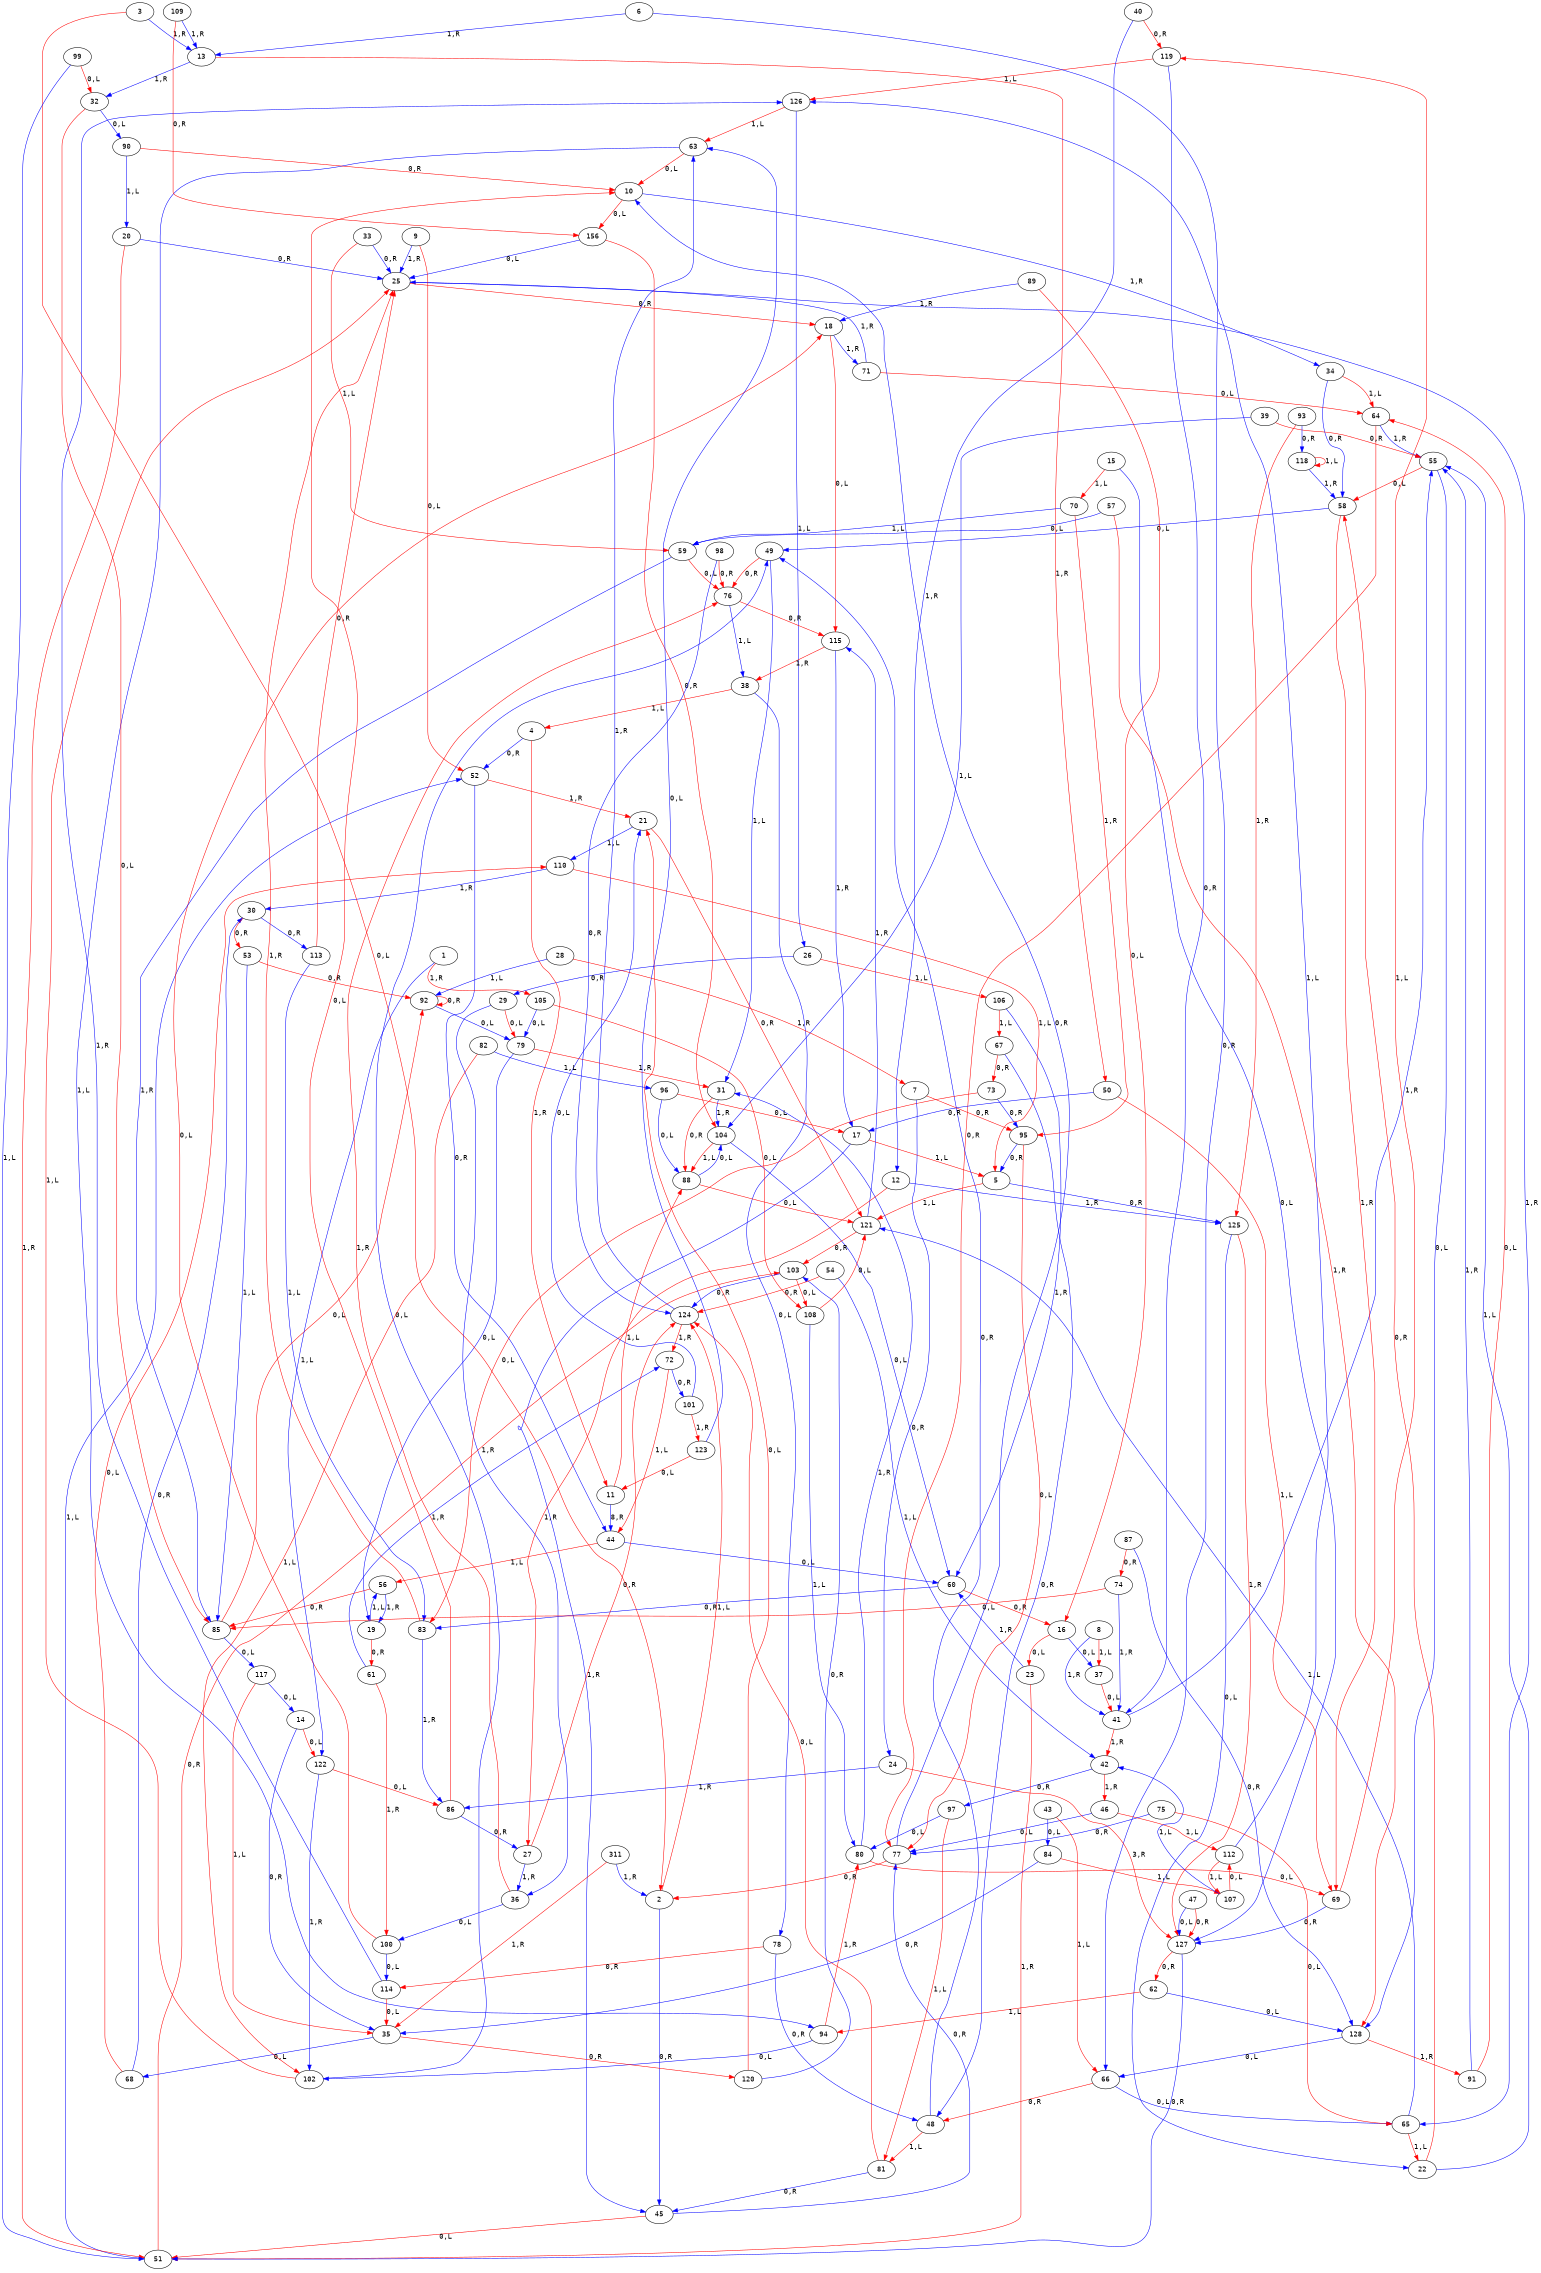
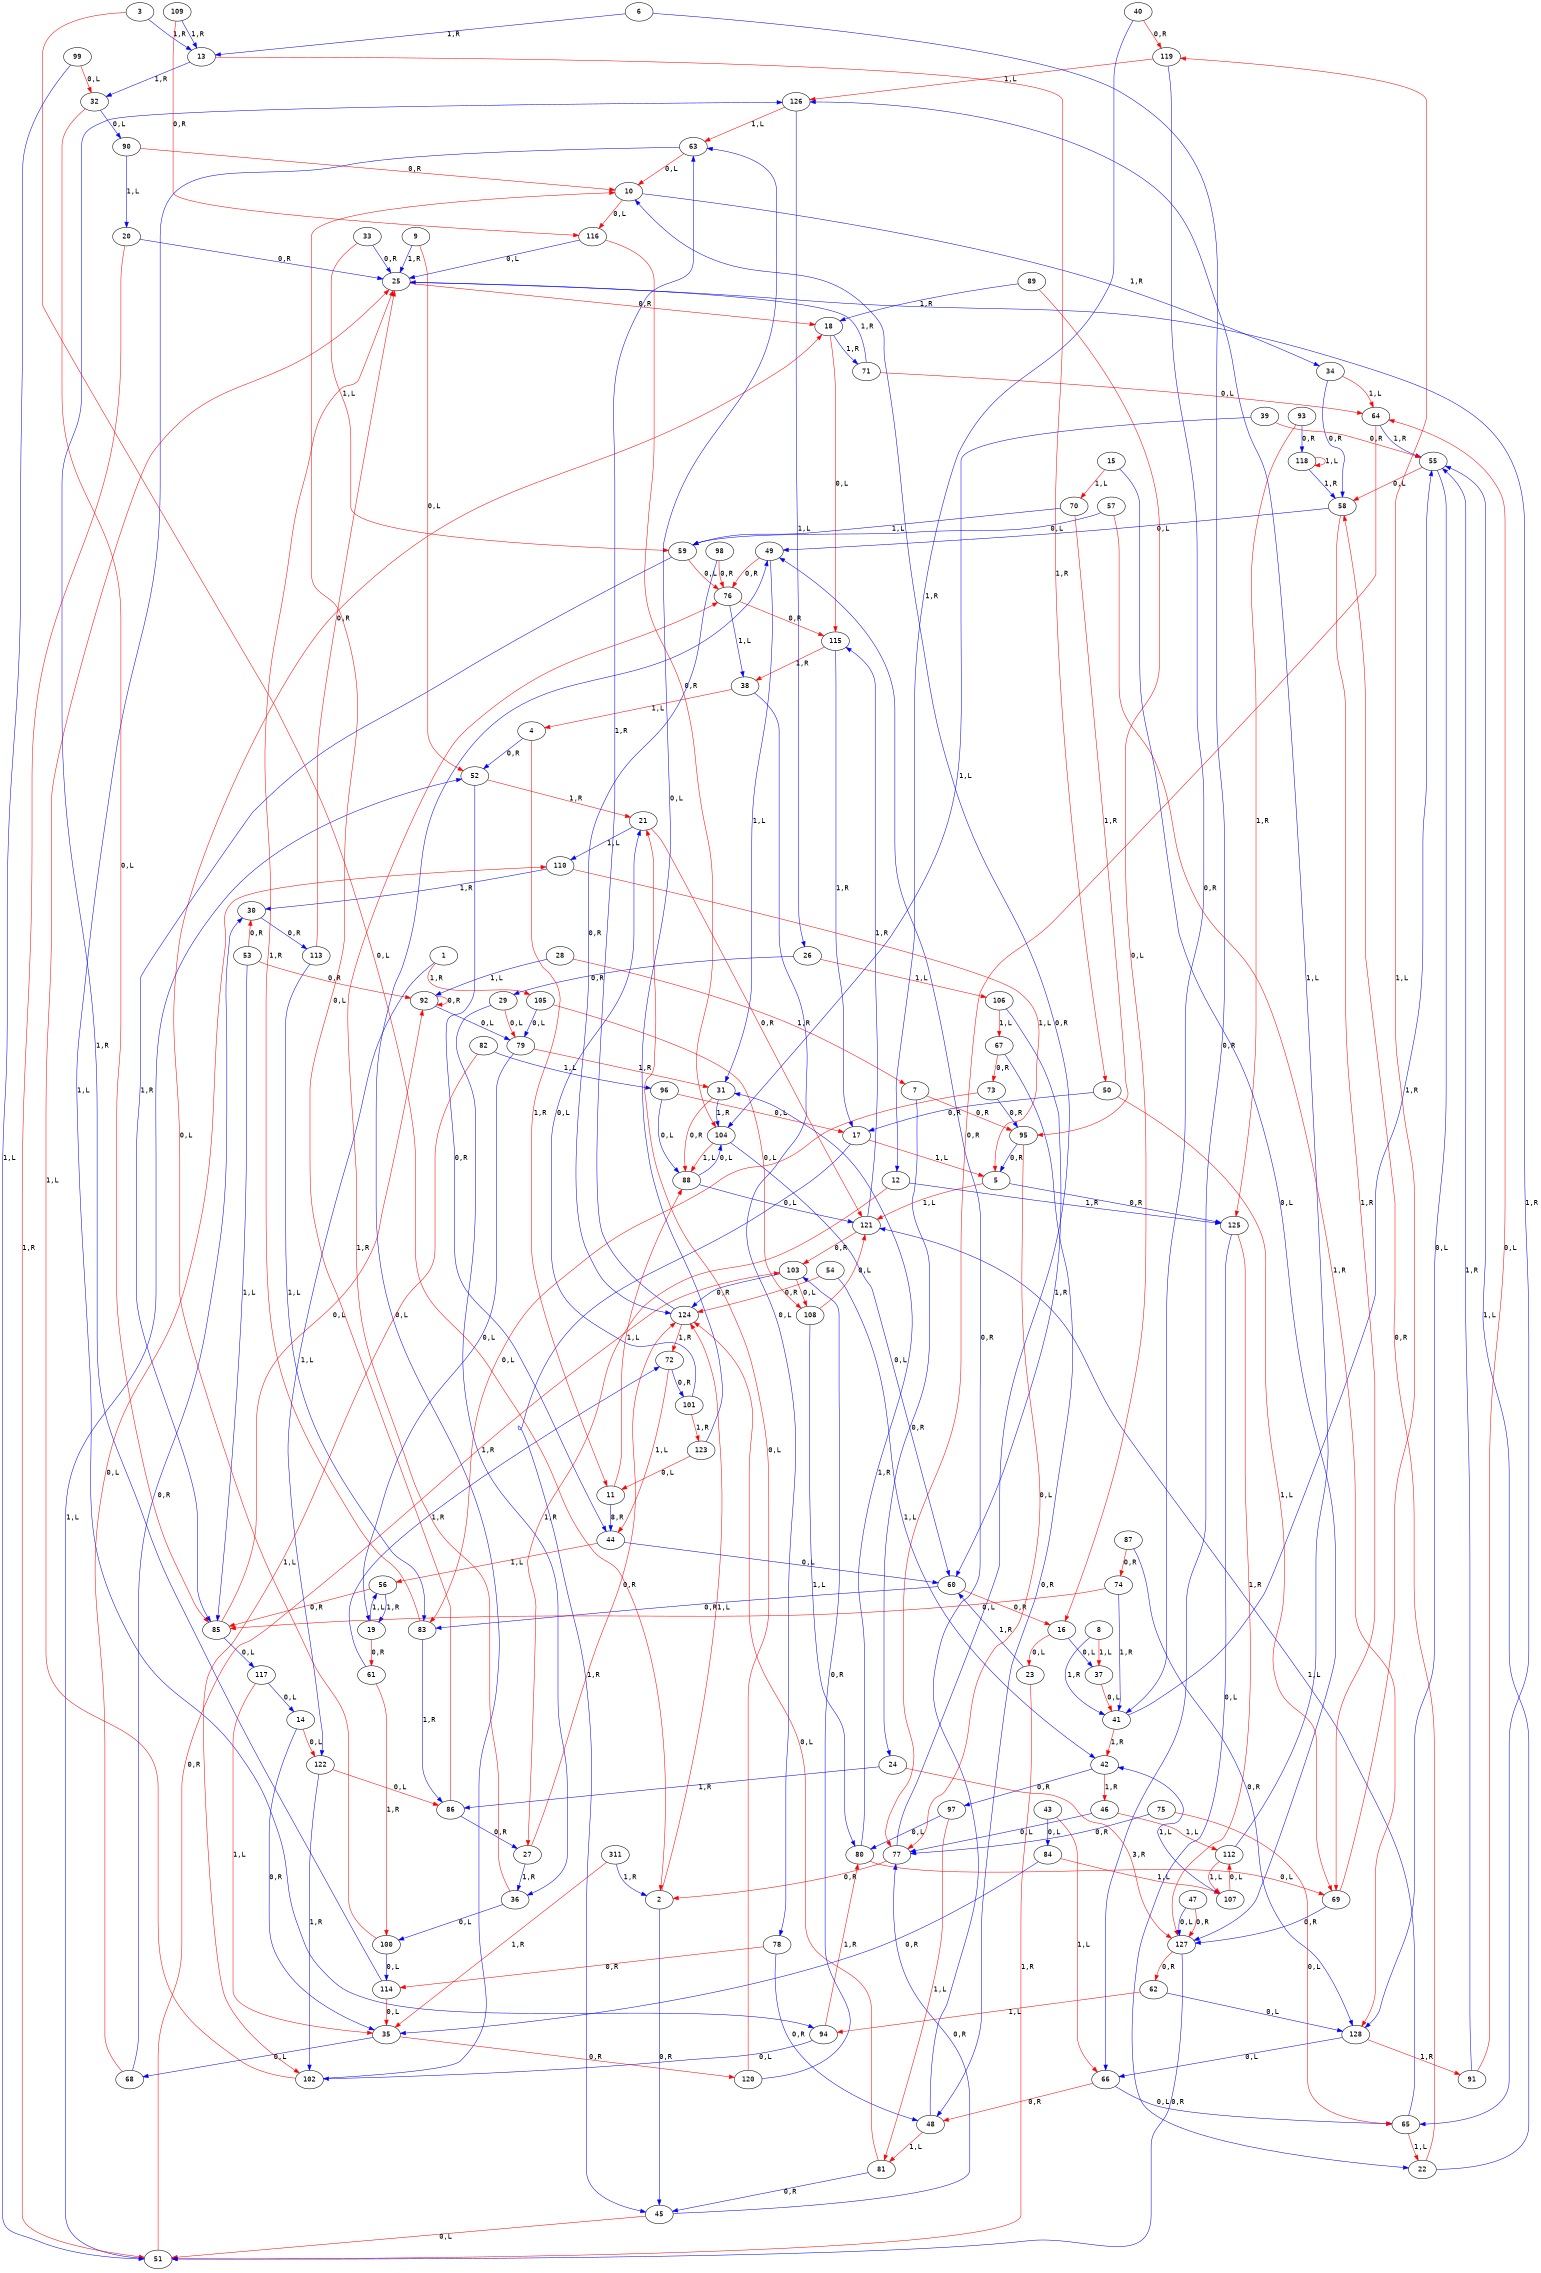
(593, 237) -> (593, 237)
(234, 933) -> (249, 936)
(770, 1203) -> (770, 1203)
